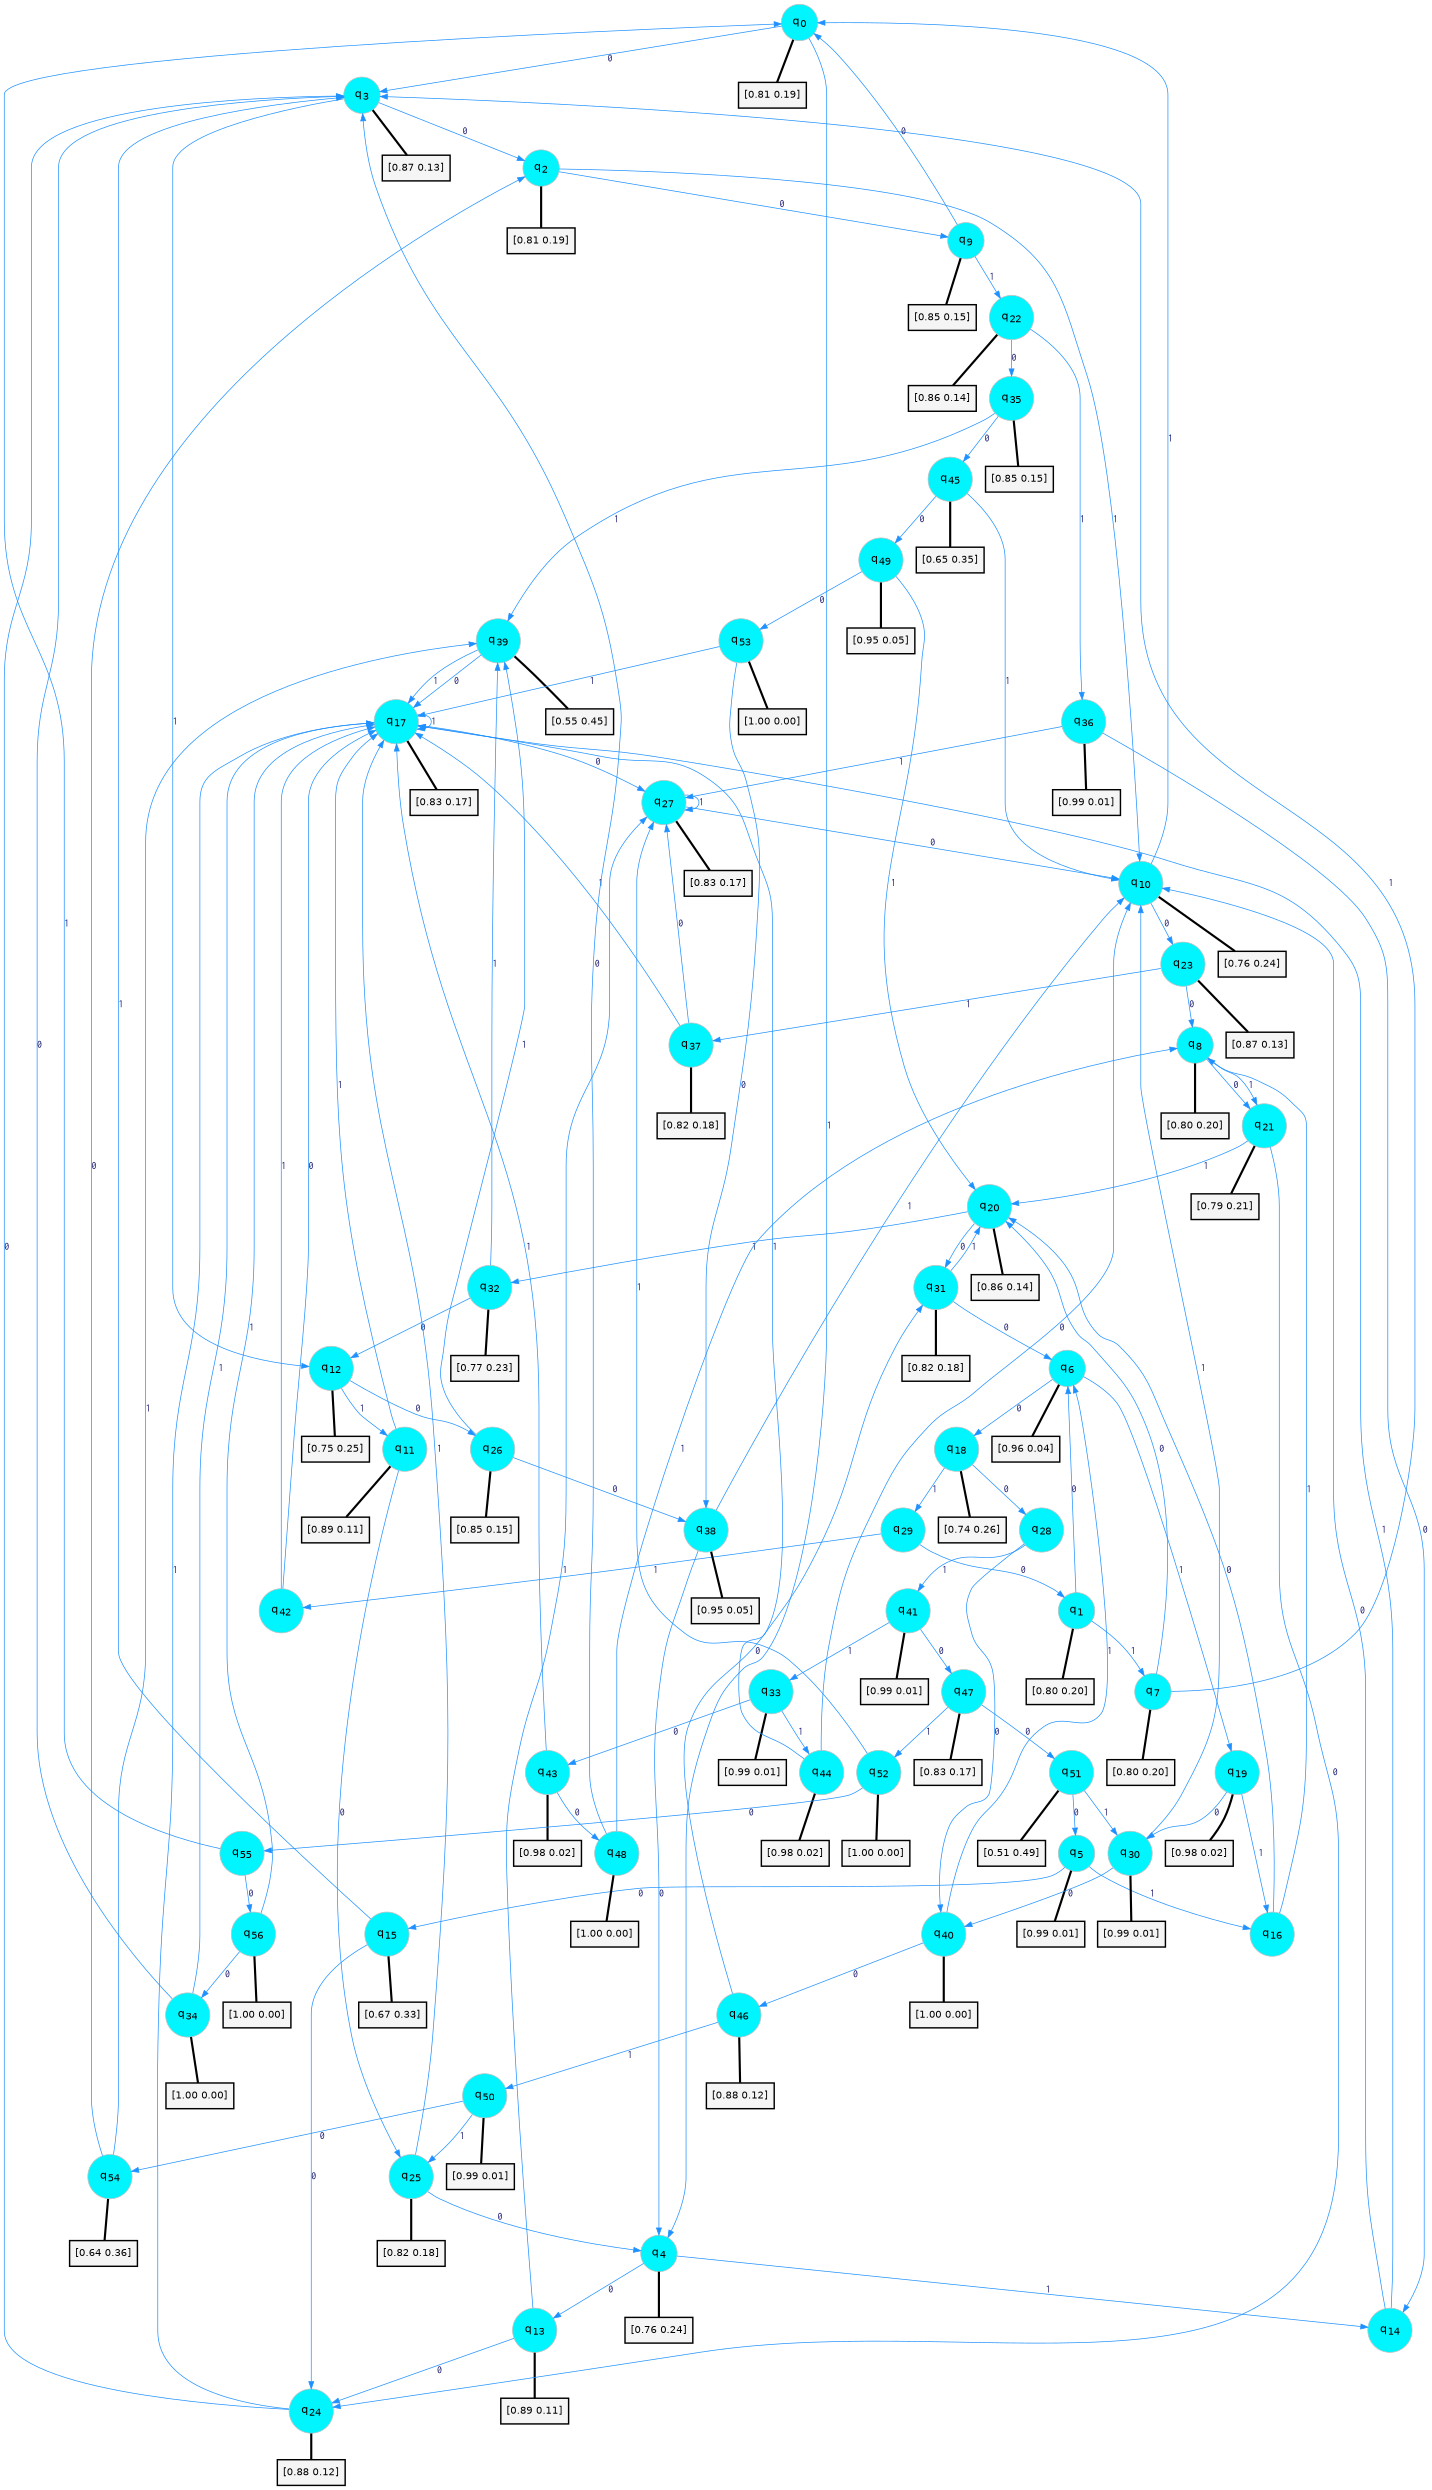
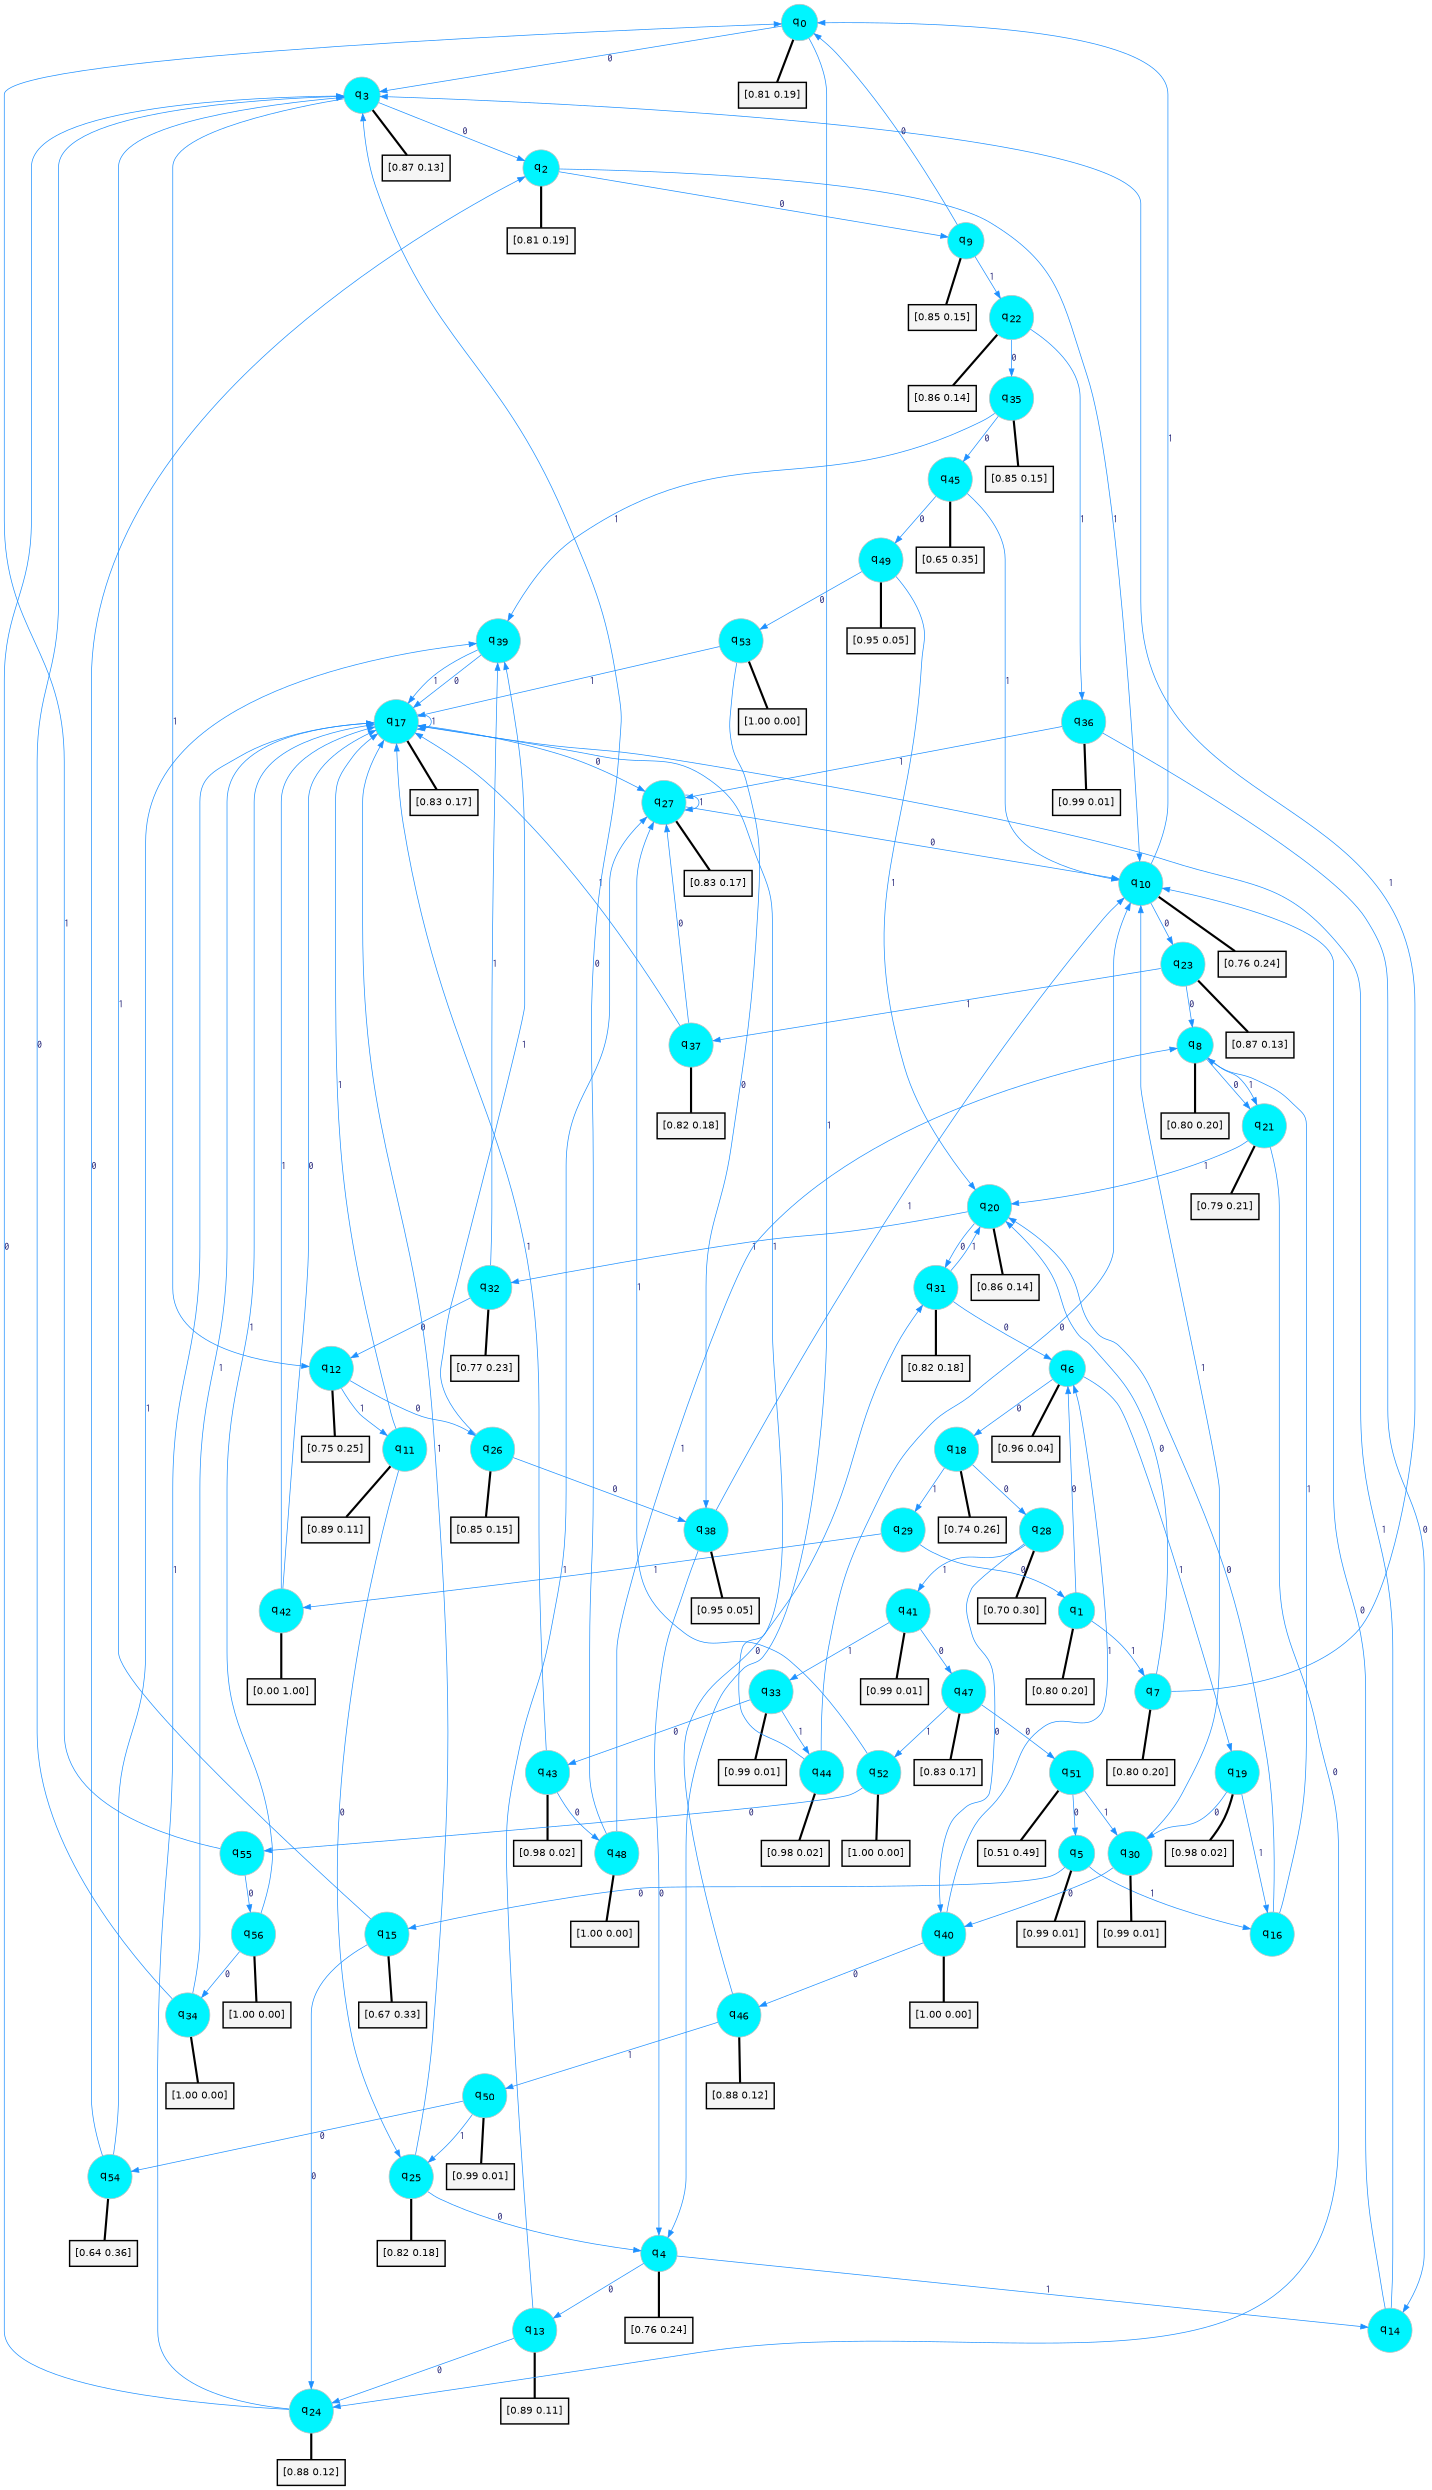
(580, 722) -> none
none -> (1012, 1611)
none -> (281, 1692)
